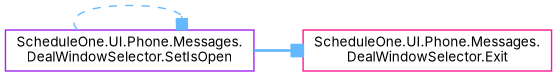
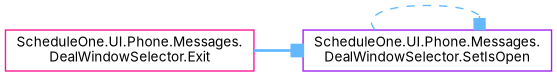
(272, 51) -> (272, 51)
